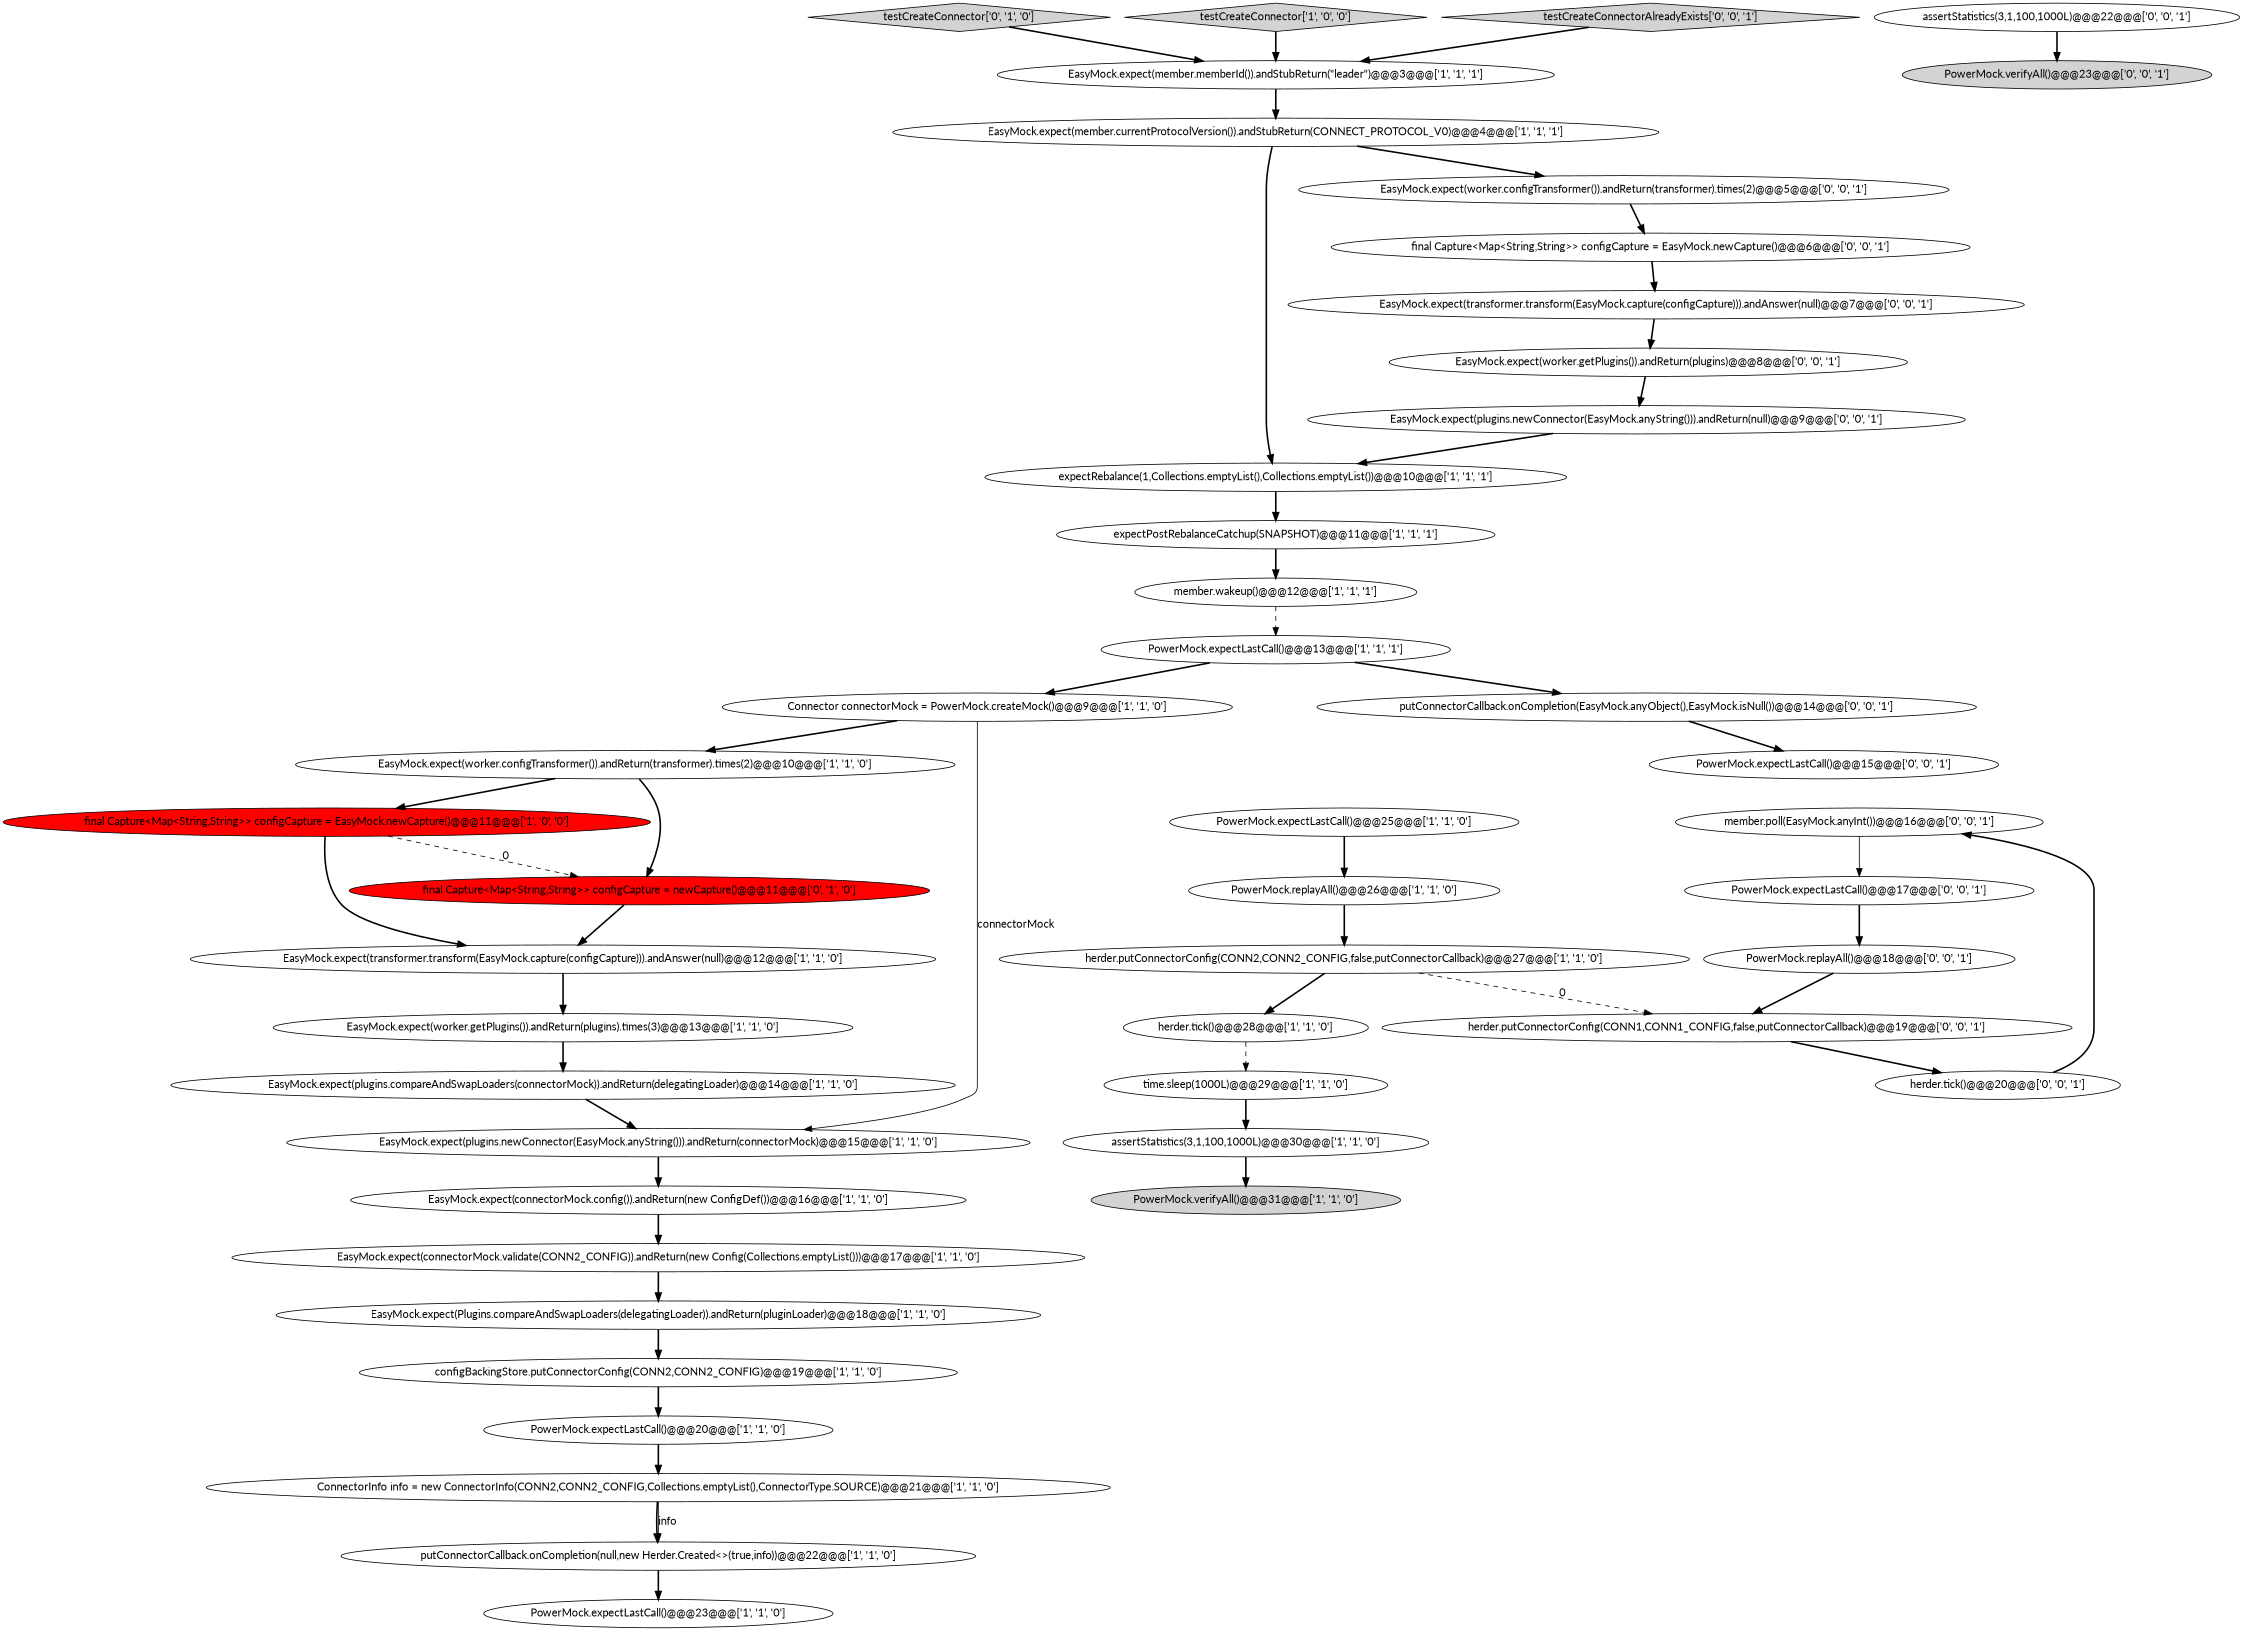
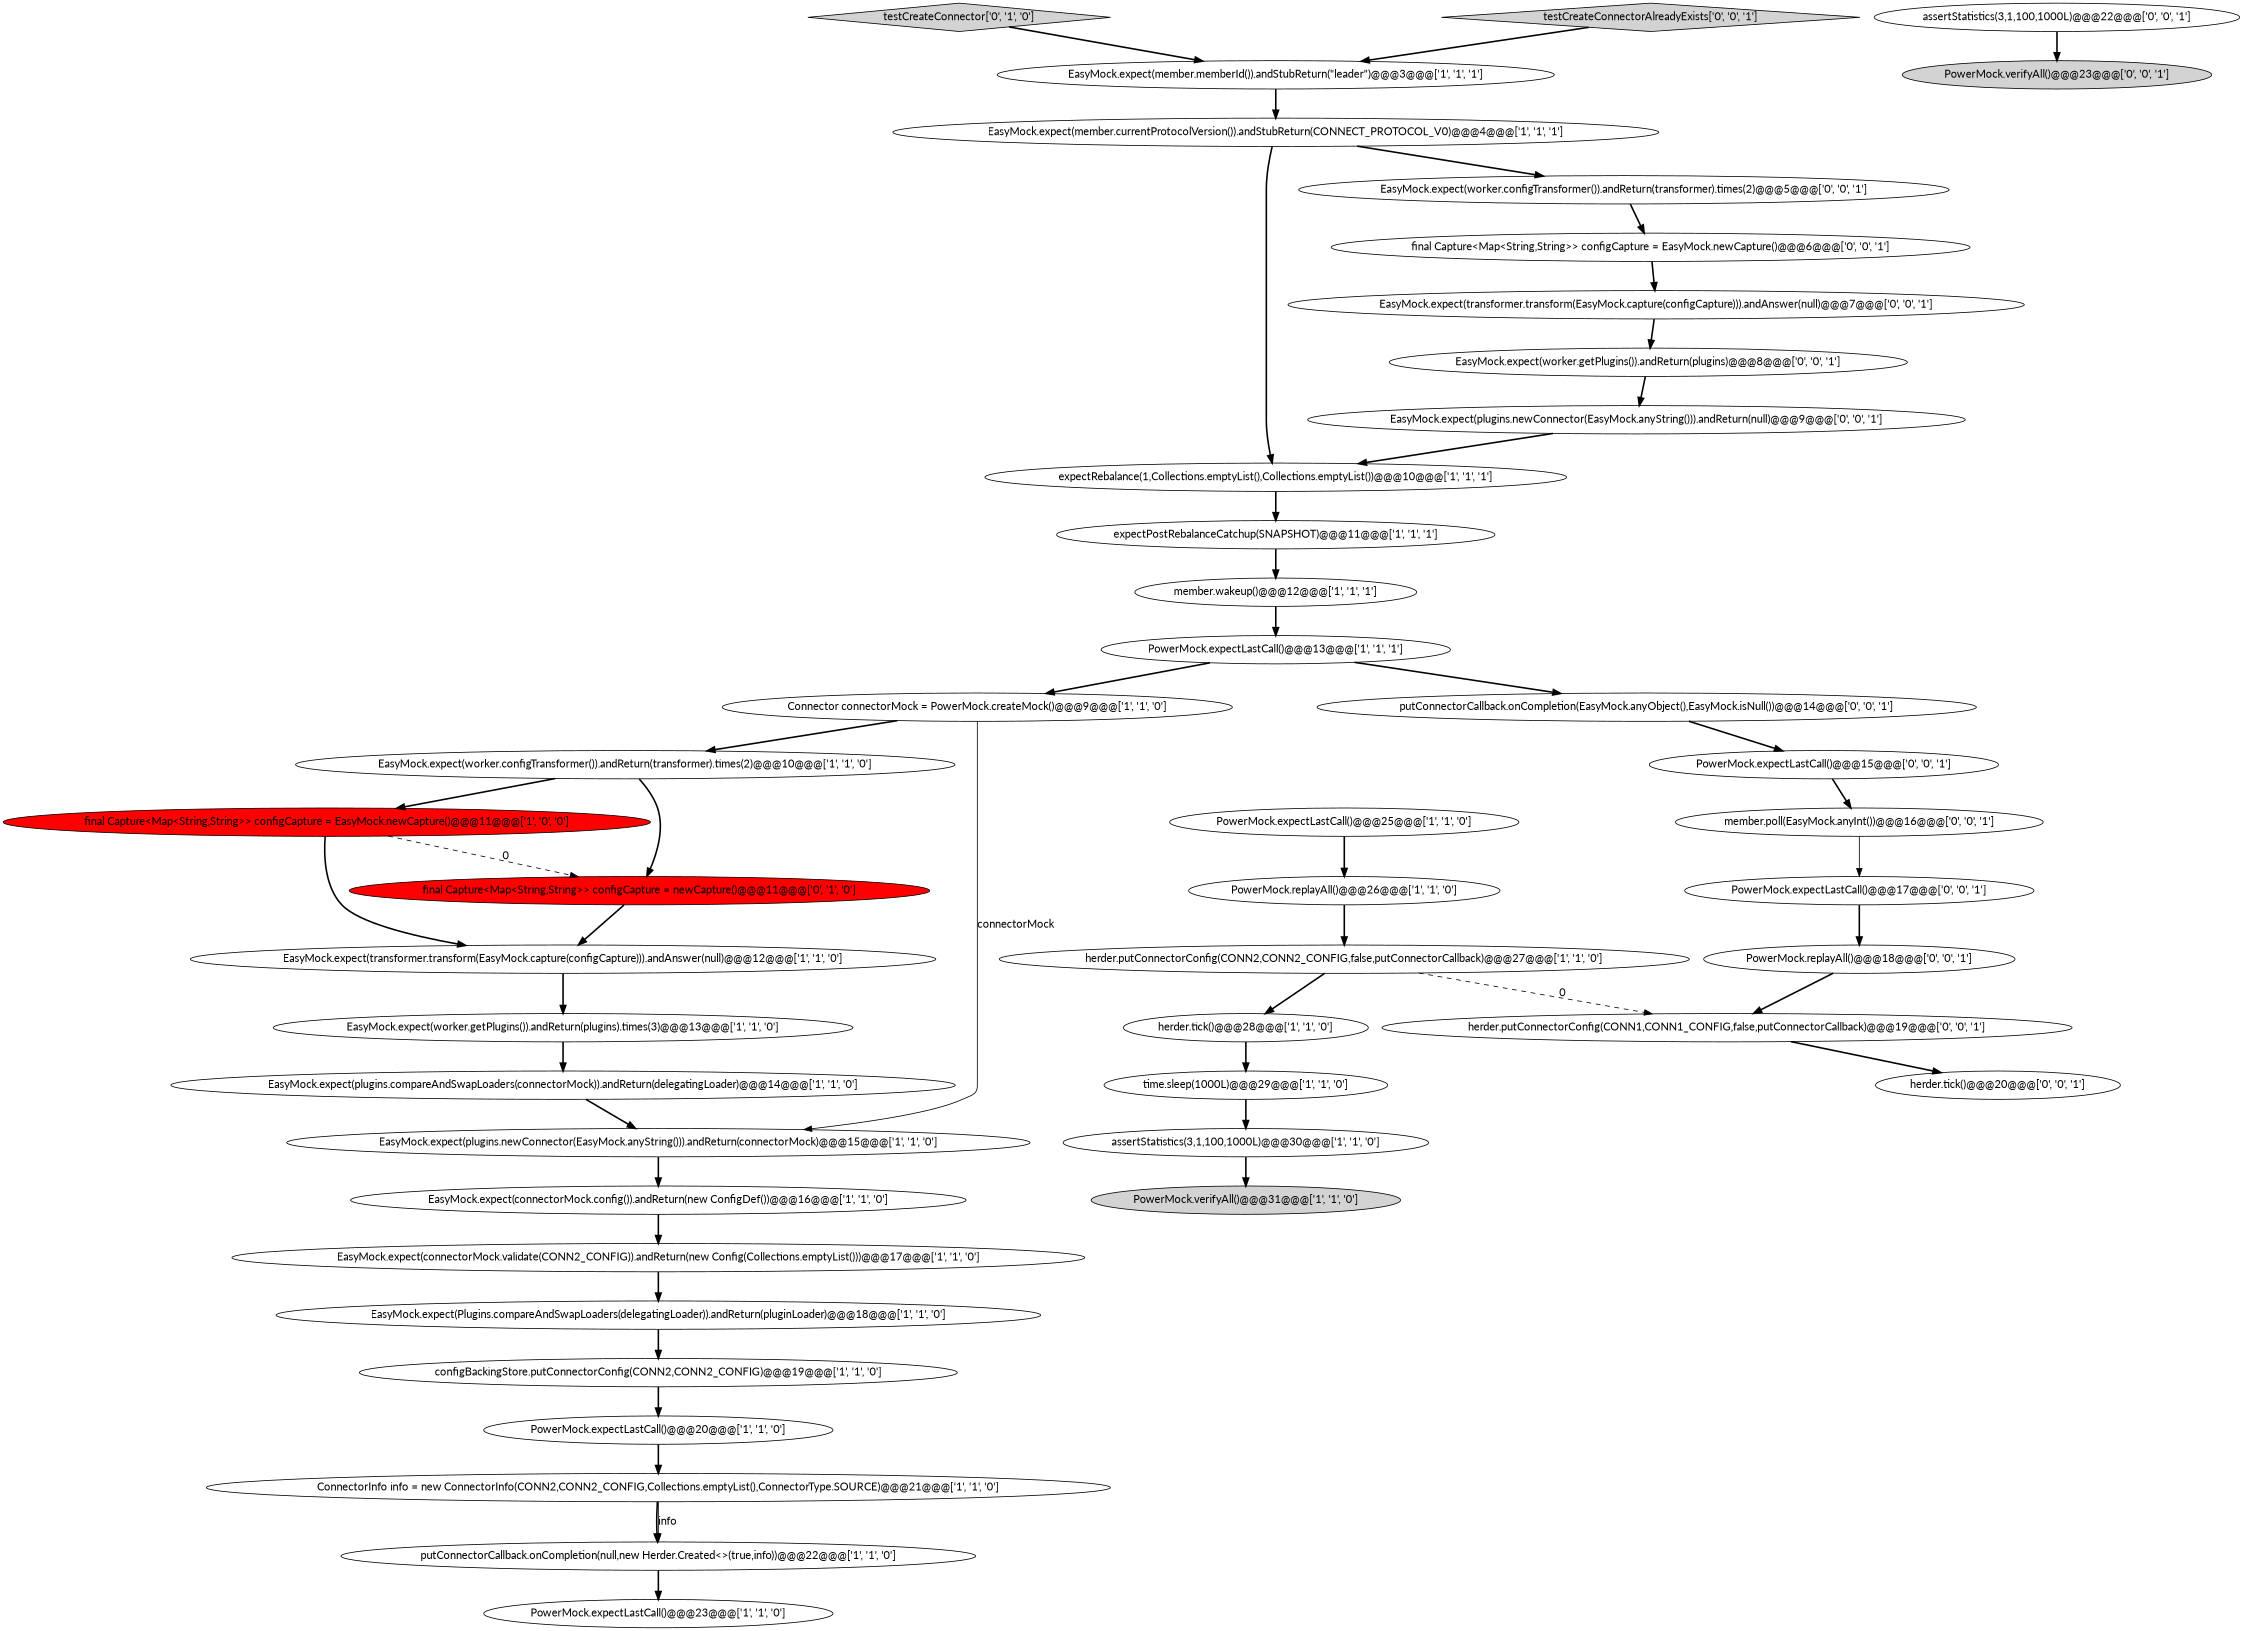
(1276, 17) -> none
(1276, 617) -> (1276, 617)
(2094, 921) -> (1839, 790)
(1246, 1053) -> (1246, 1053)
